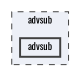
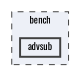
(40, 21) -> (40, 21)
